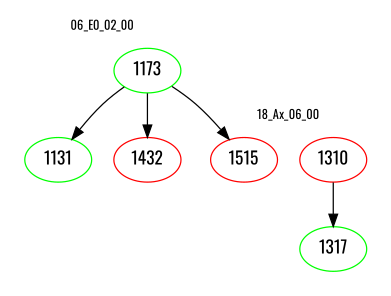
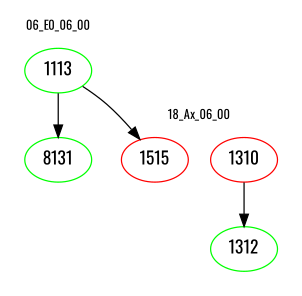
(103, 27) -> (58, 27)
(147, 71) -> (58, 71)
(58, 160) -> (58, 160)
(147, 160) -> none
(333, 249) -> (244, 249)
